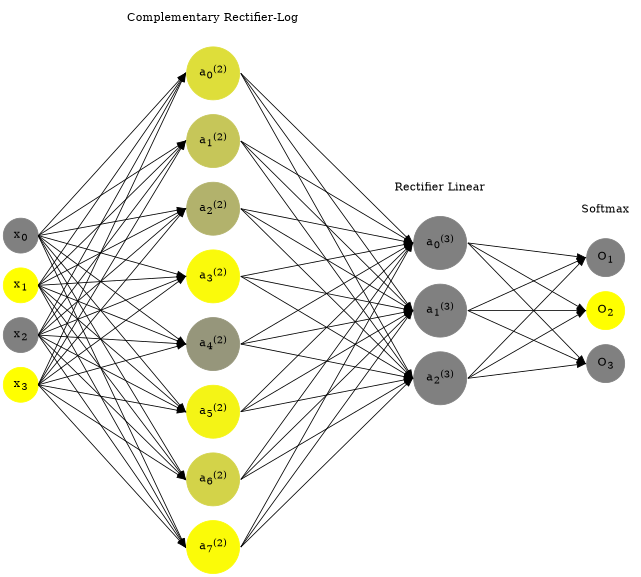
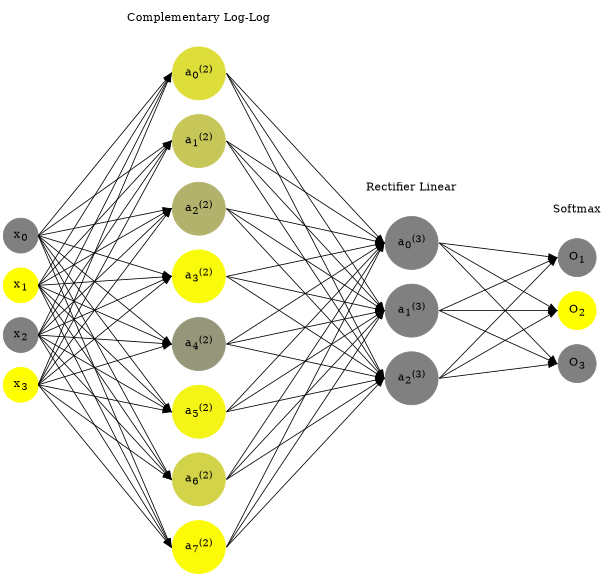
(213, 18) -> (199, 18)
